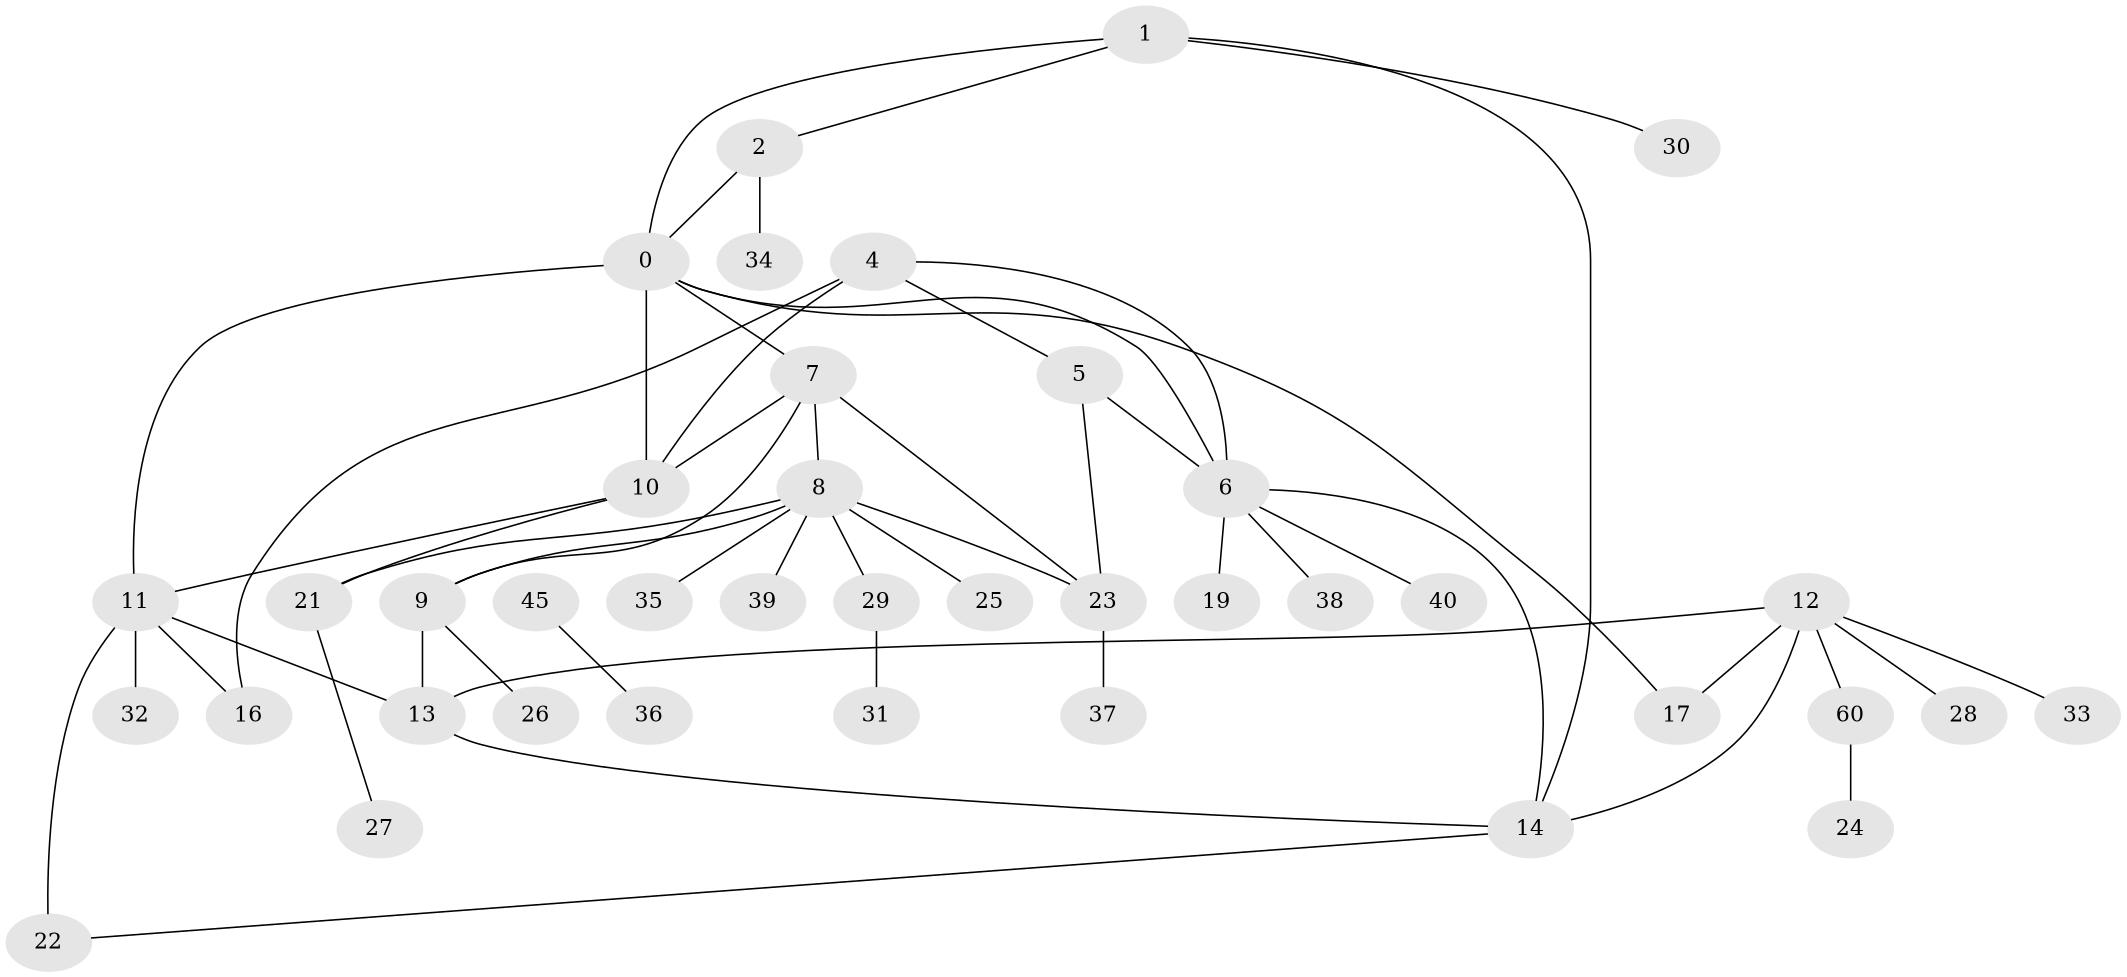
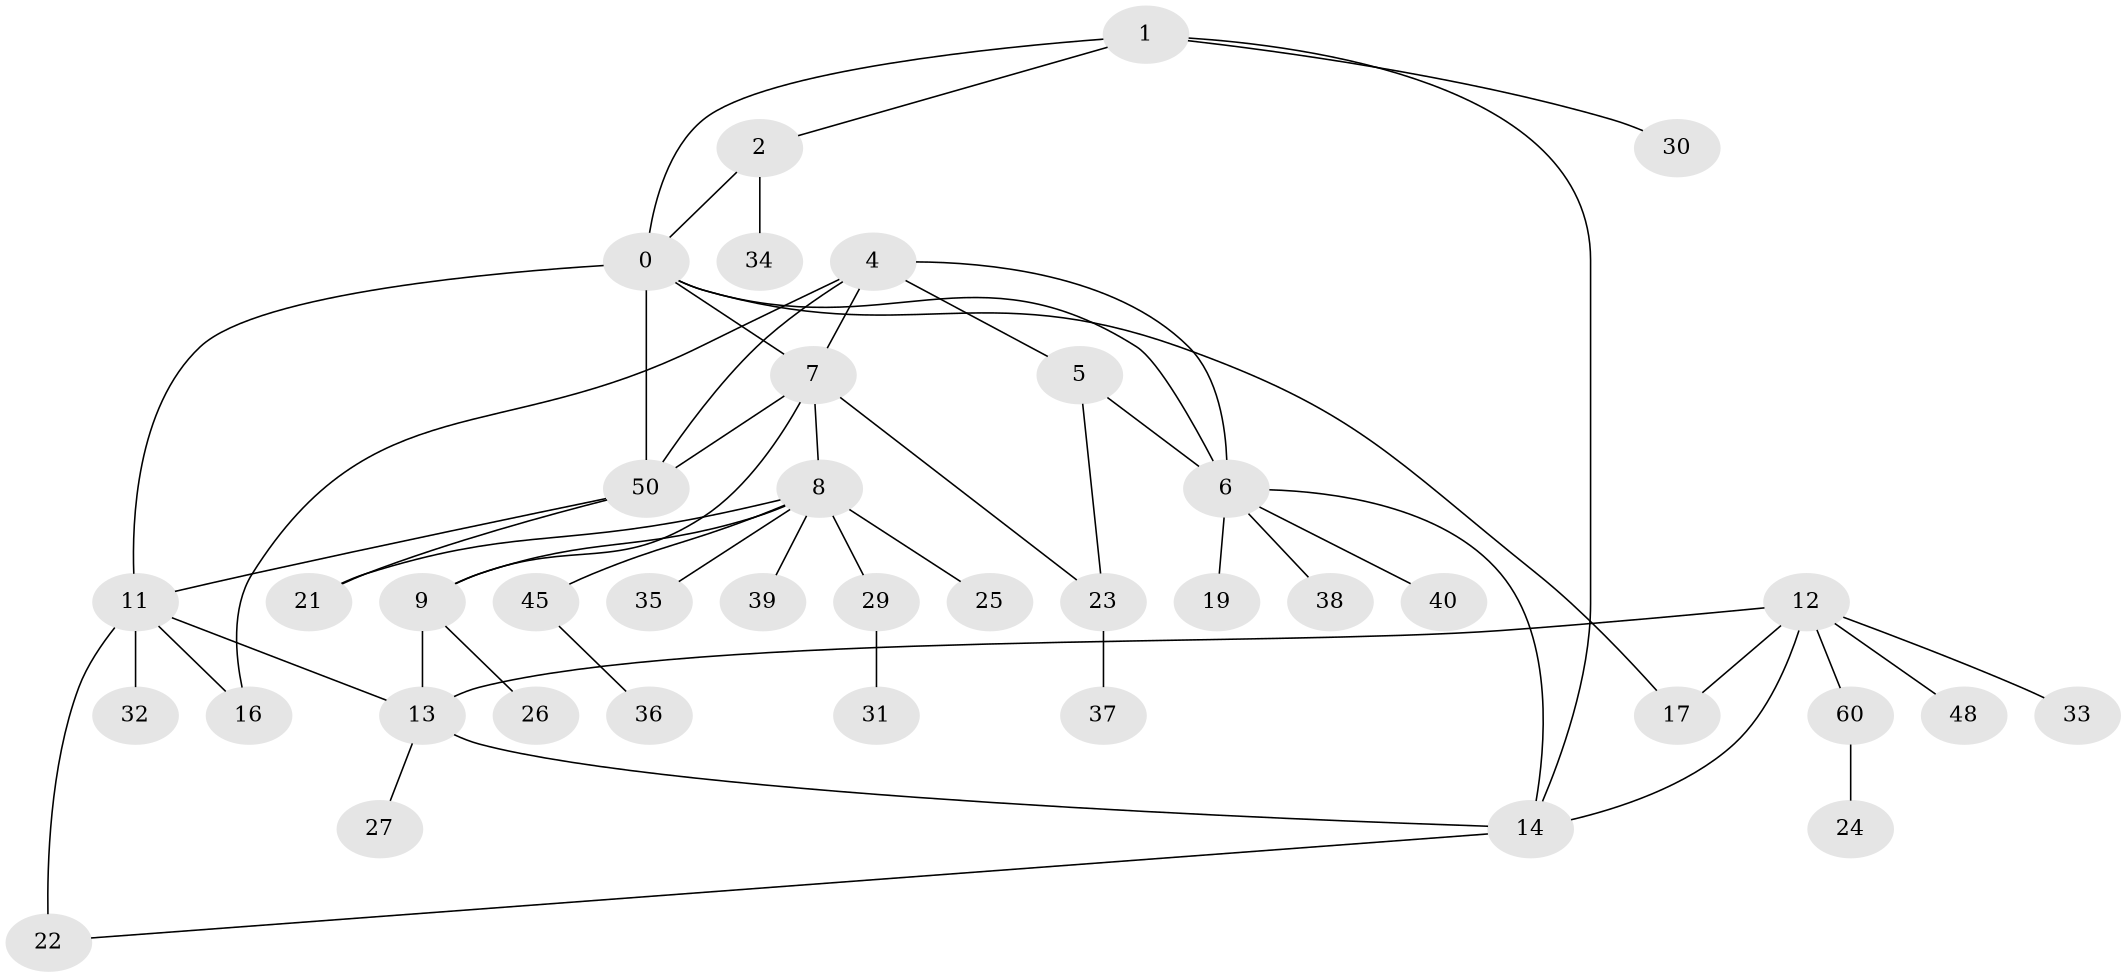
none -> (840, 324)
(646, 489) -> (646, 489)
(964, 541) -> (660, 549)
(344, 716) -> (401, 772)
(1964, 716) -> (1964, 716)
